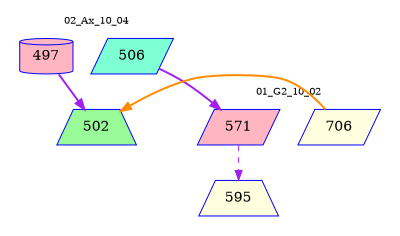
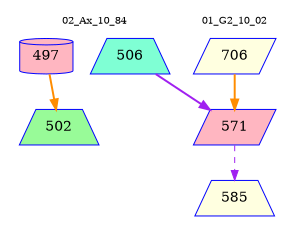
(97, 21) -> (95, 21)
(132, 56) -> (130, 56)
(230, 75) -> (235, 87)
(69, 88) -> (52, 87)
(239, 198) -> (235, 198)
